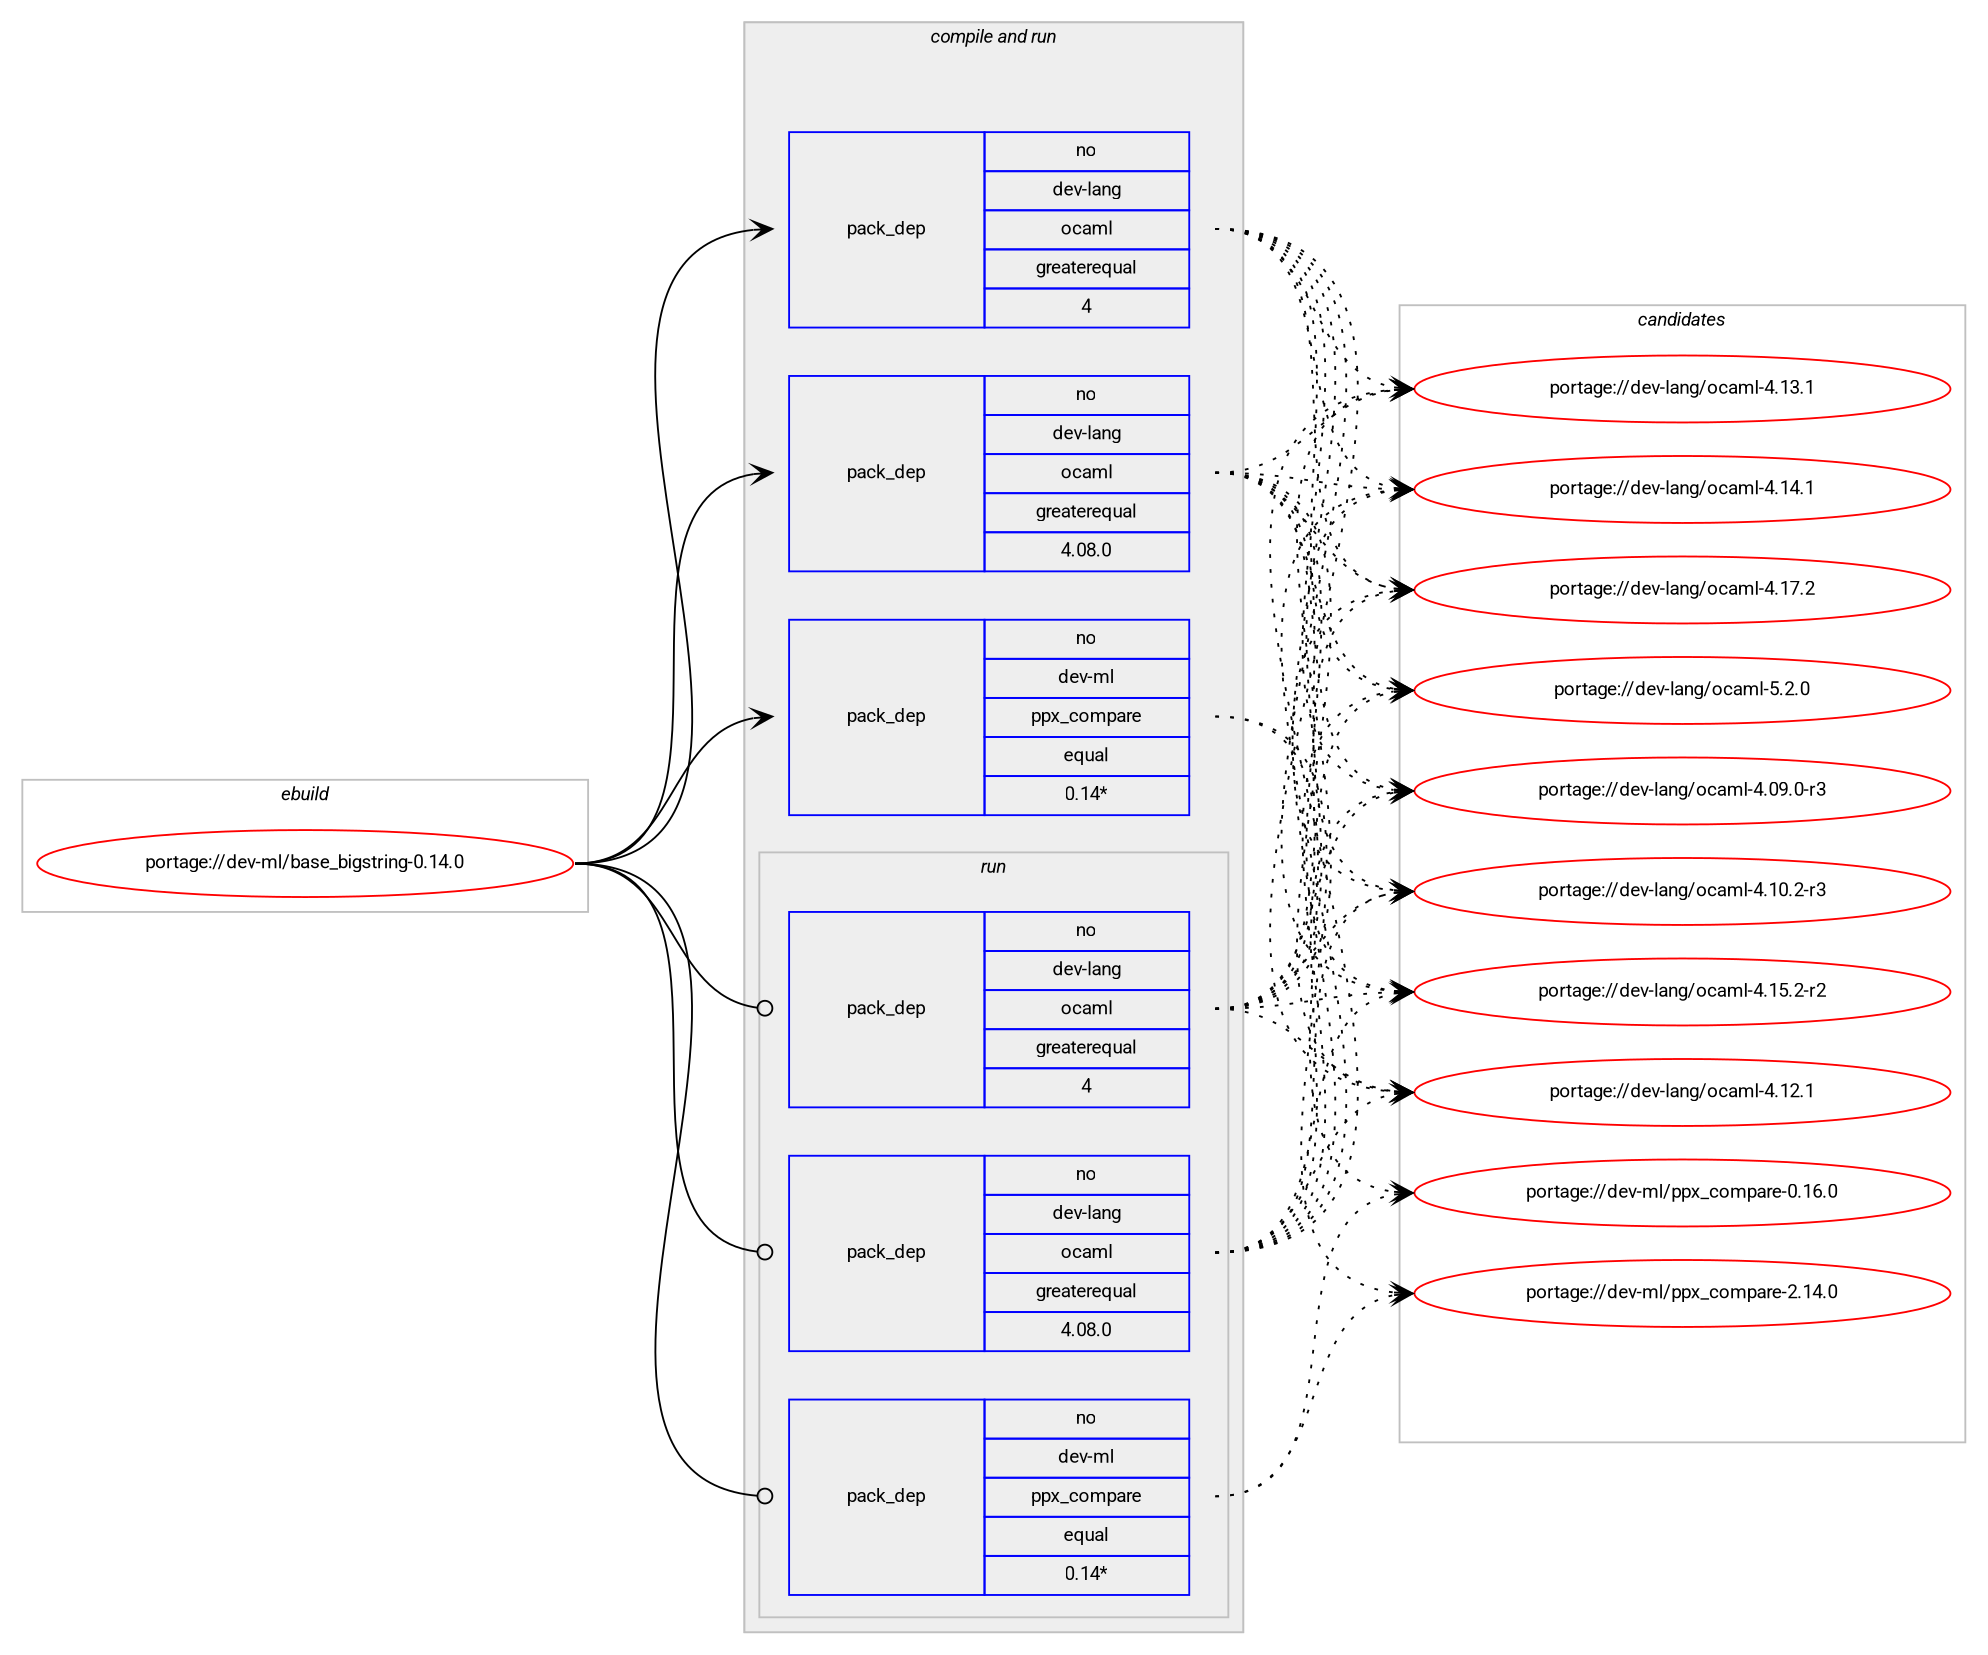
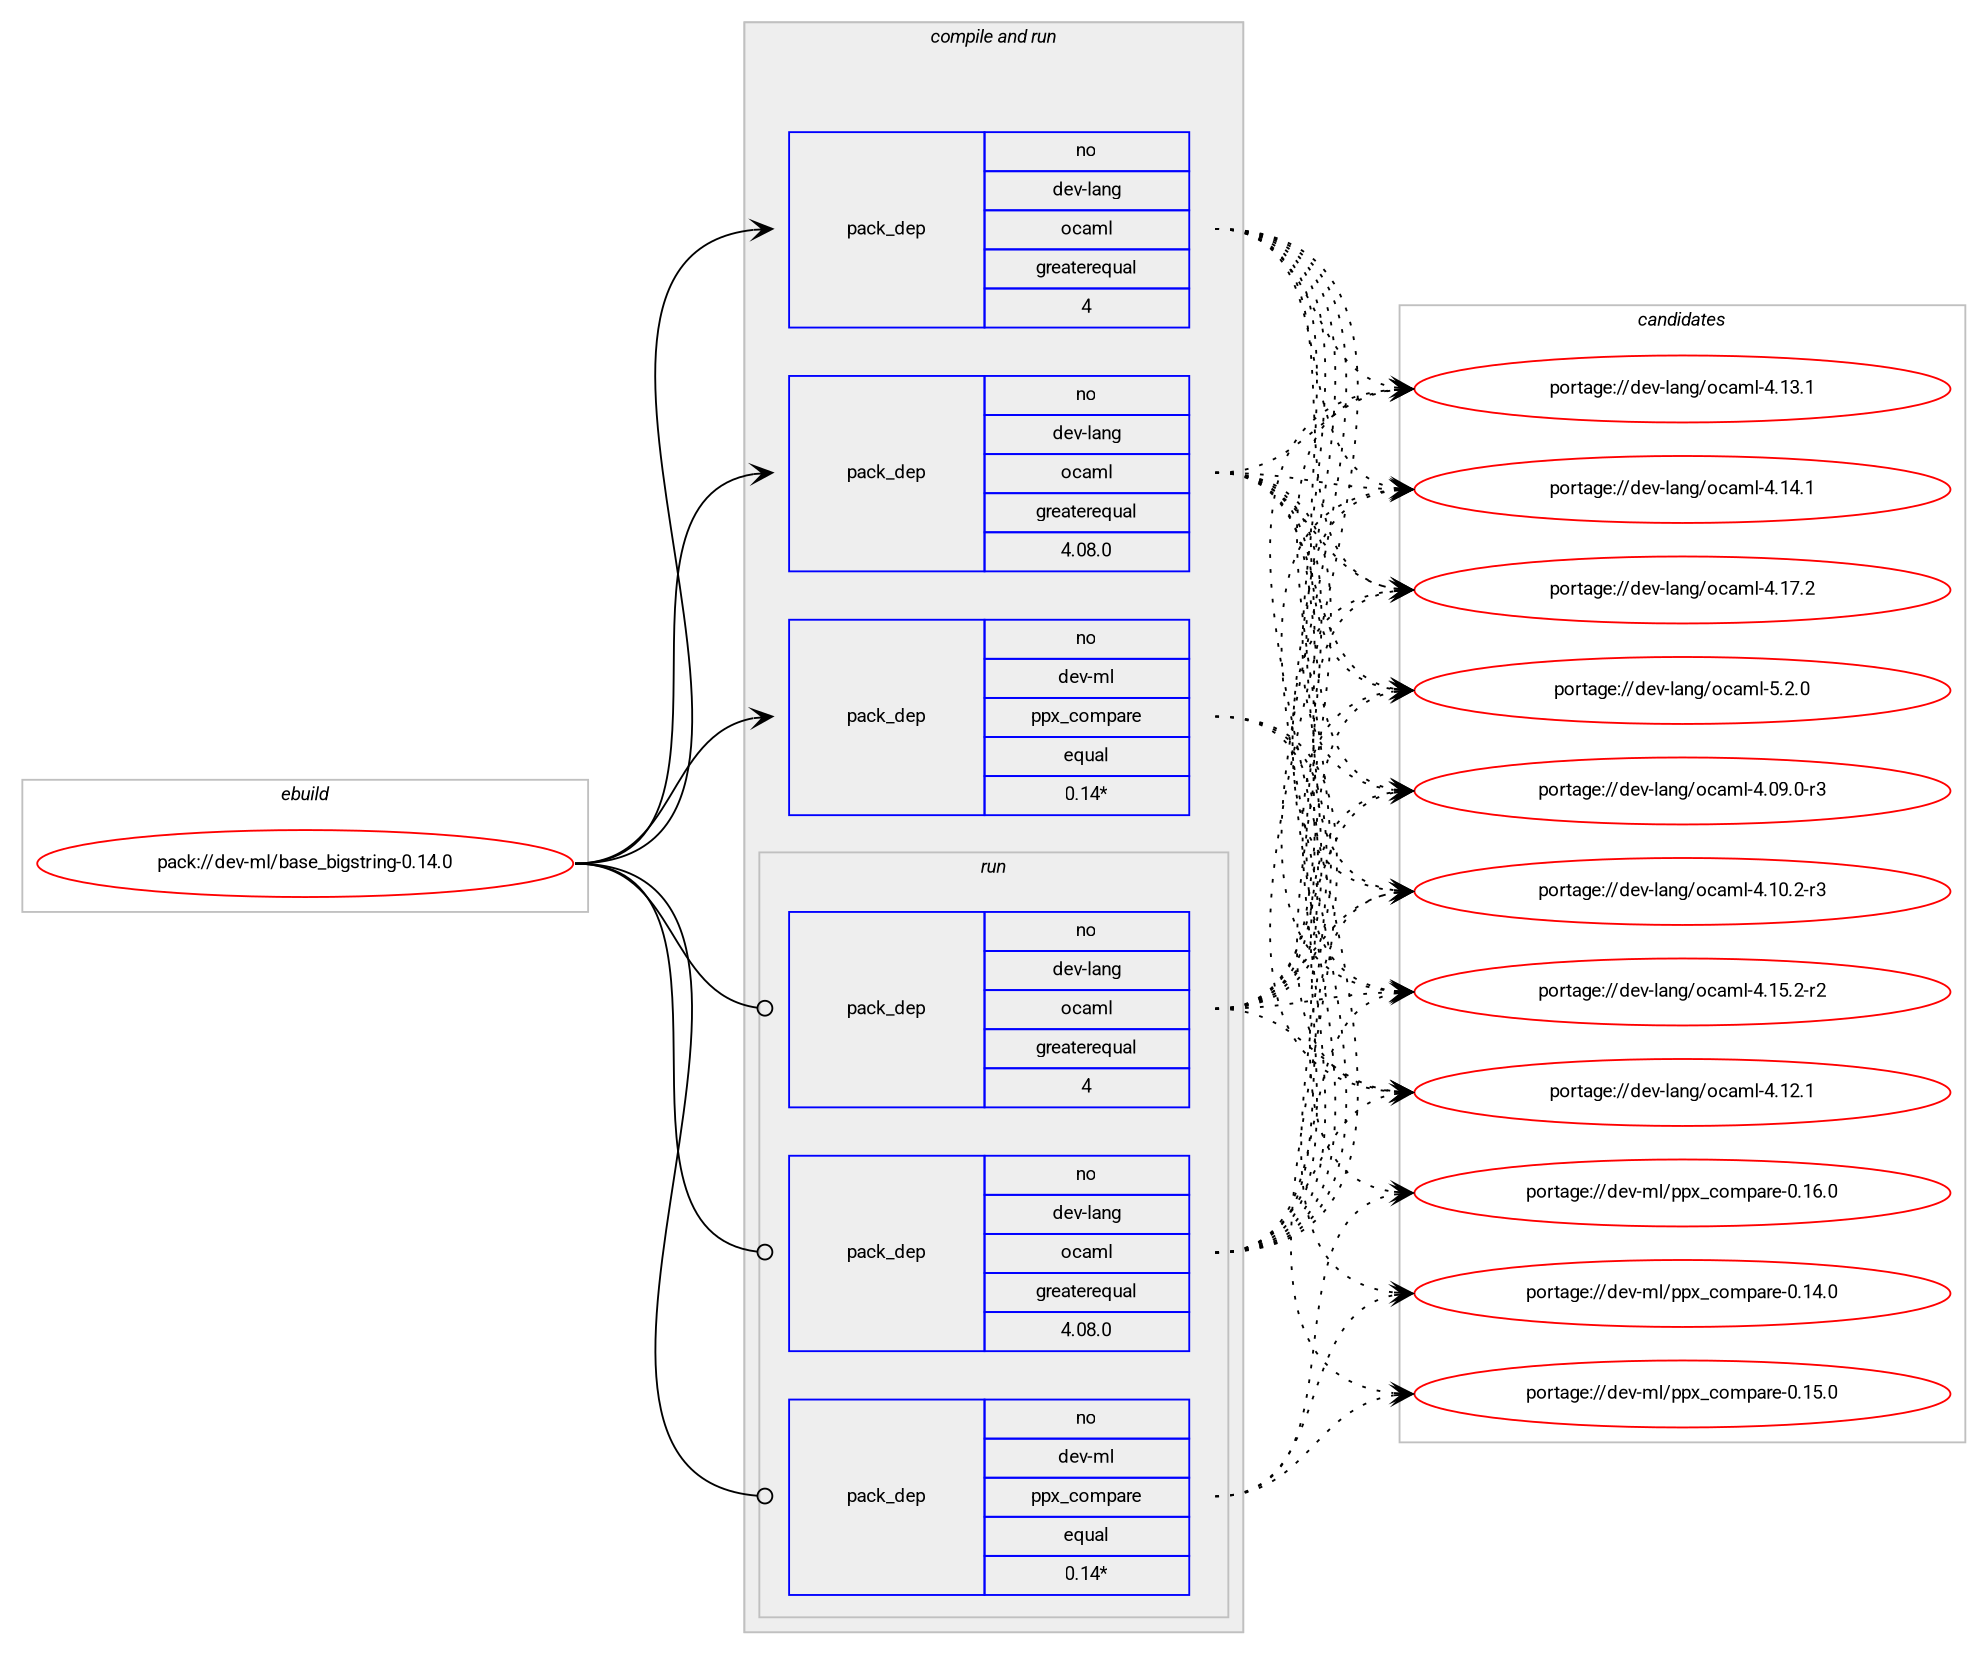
(305, 864) -> (305, 864)
(1682, 1293) -> (1682, 1293)
none -> (1682, 1394)
